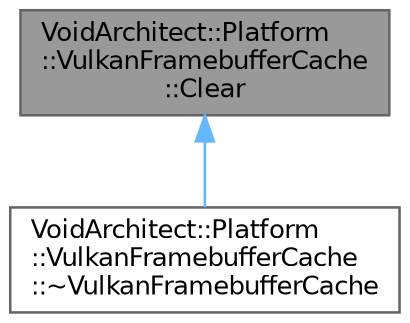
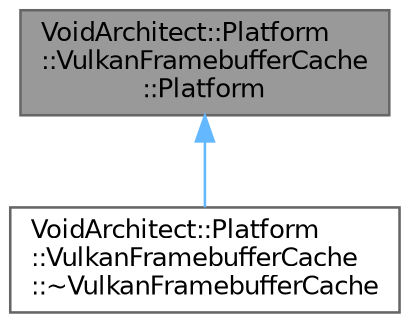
(205, 63) -> (205, 63)
